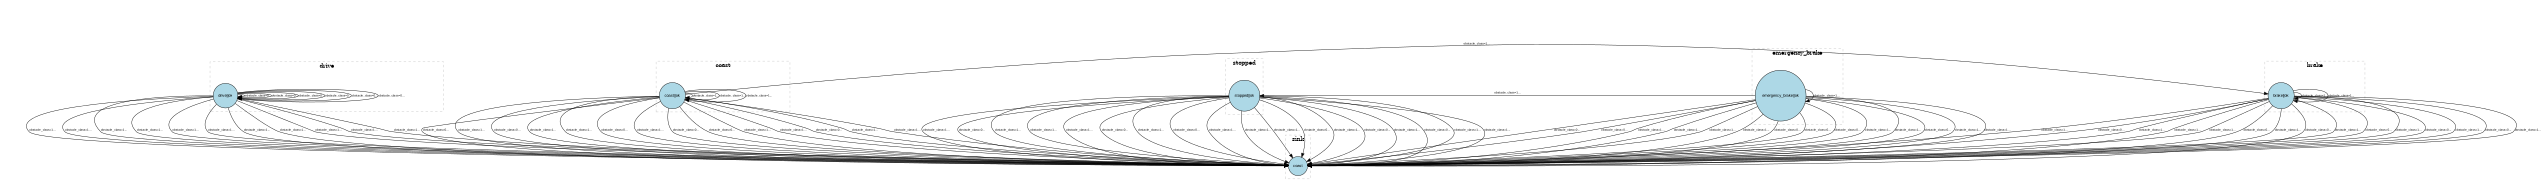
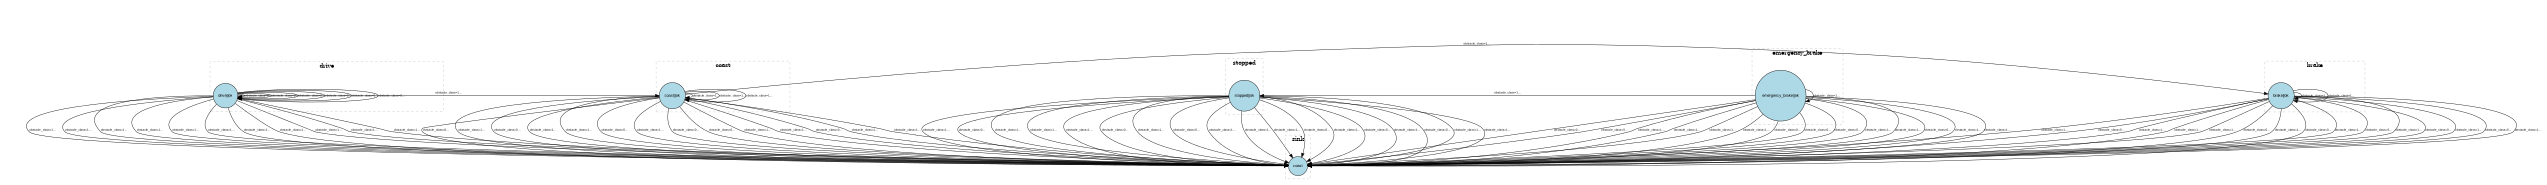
none -> (447, 96)
